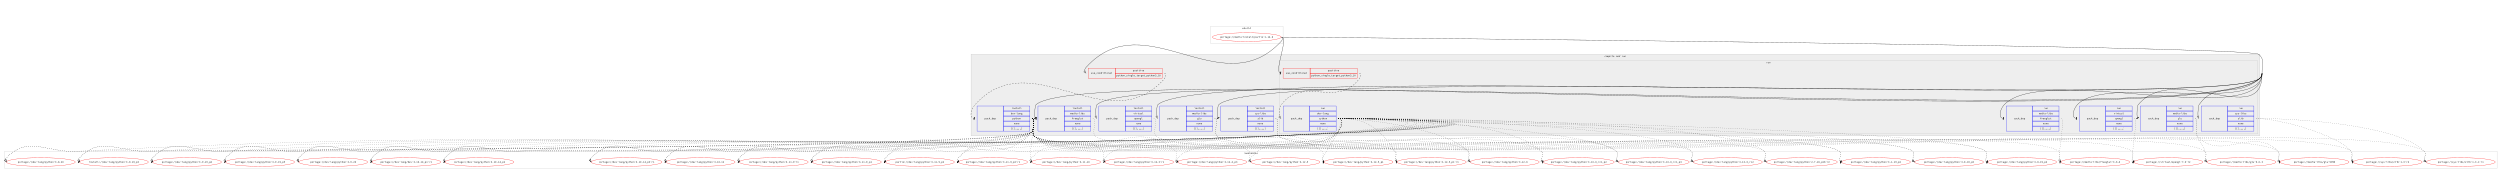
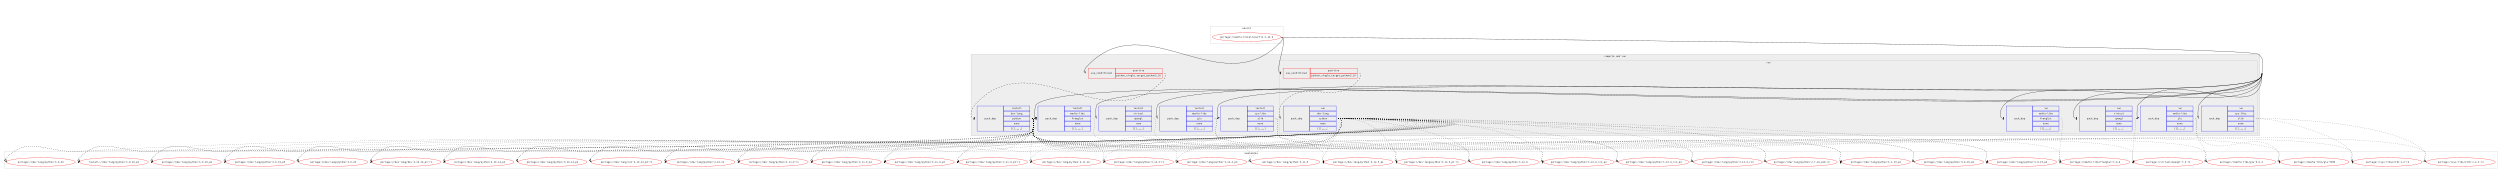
none -> (553, 162)
(627, 162) -> (627, 162)
(920, 162) -> (920, 162)
